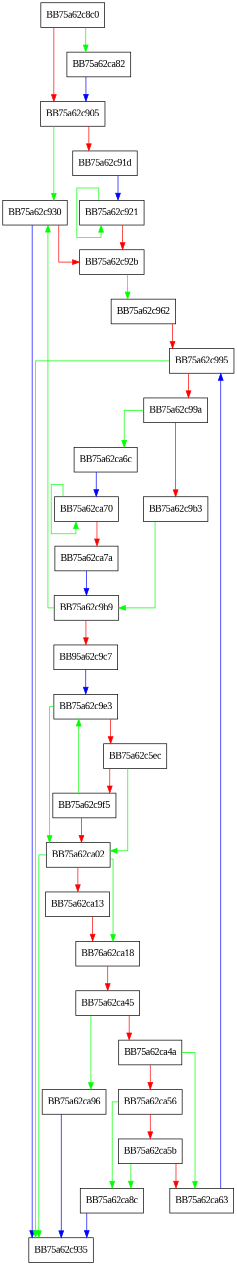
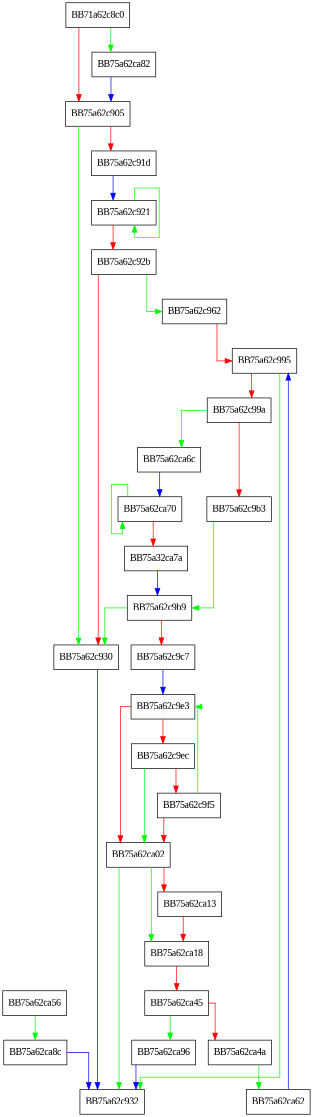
(73, 15) -> (98, 15)
(59, 251) -> (98, 456)
(86, 558) -> (156, 558)
(86, 657) -> (163, 657)
(135, 756) -> (163, 756)
(50, 769) -> (120, 766)
(108, 954) -> (177, 954)
(150, 1074) -> none
(150, 1151) -> none
(202, 1201) -> (278, 1102)
(61, 1250) -> (112, 1102)
